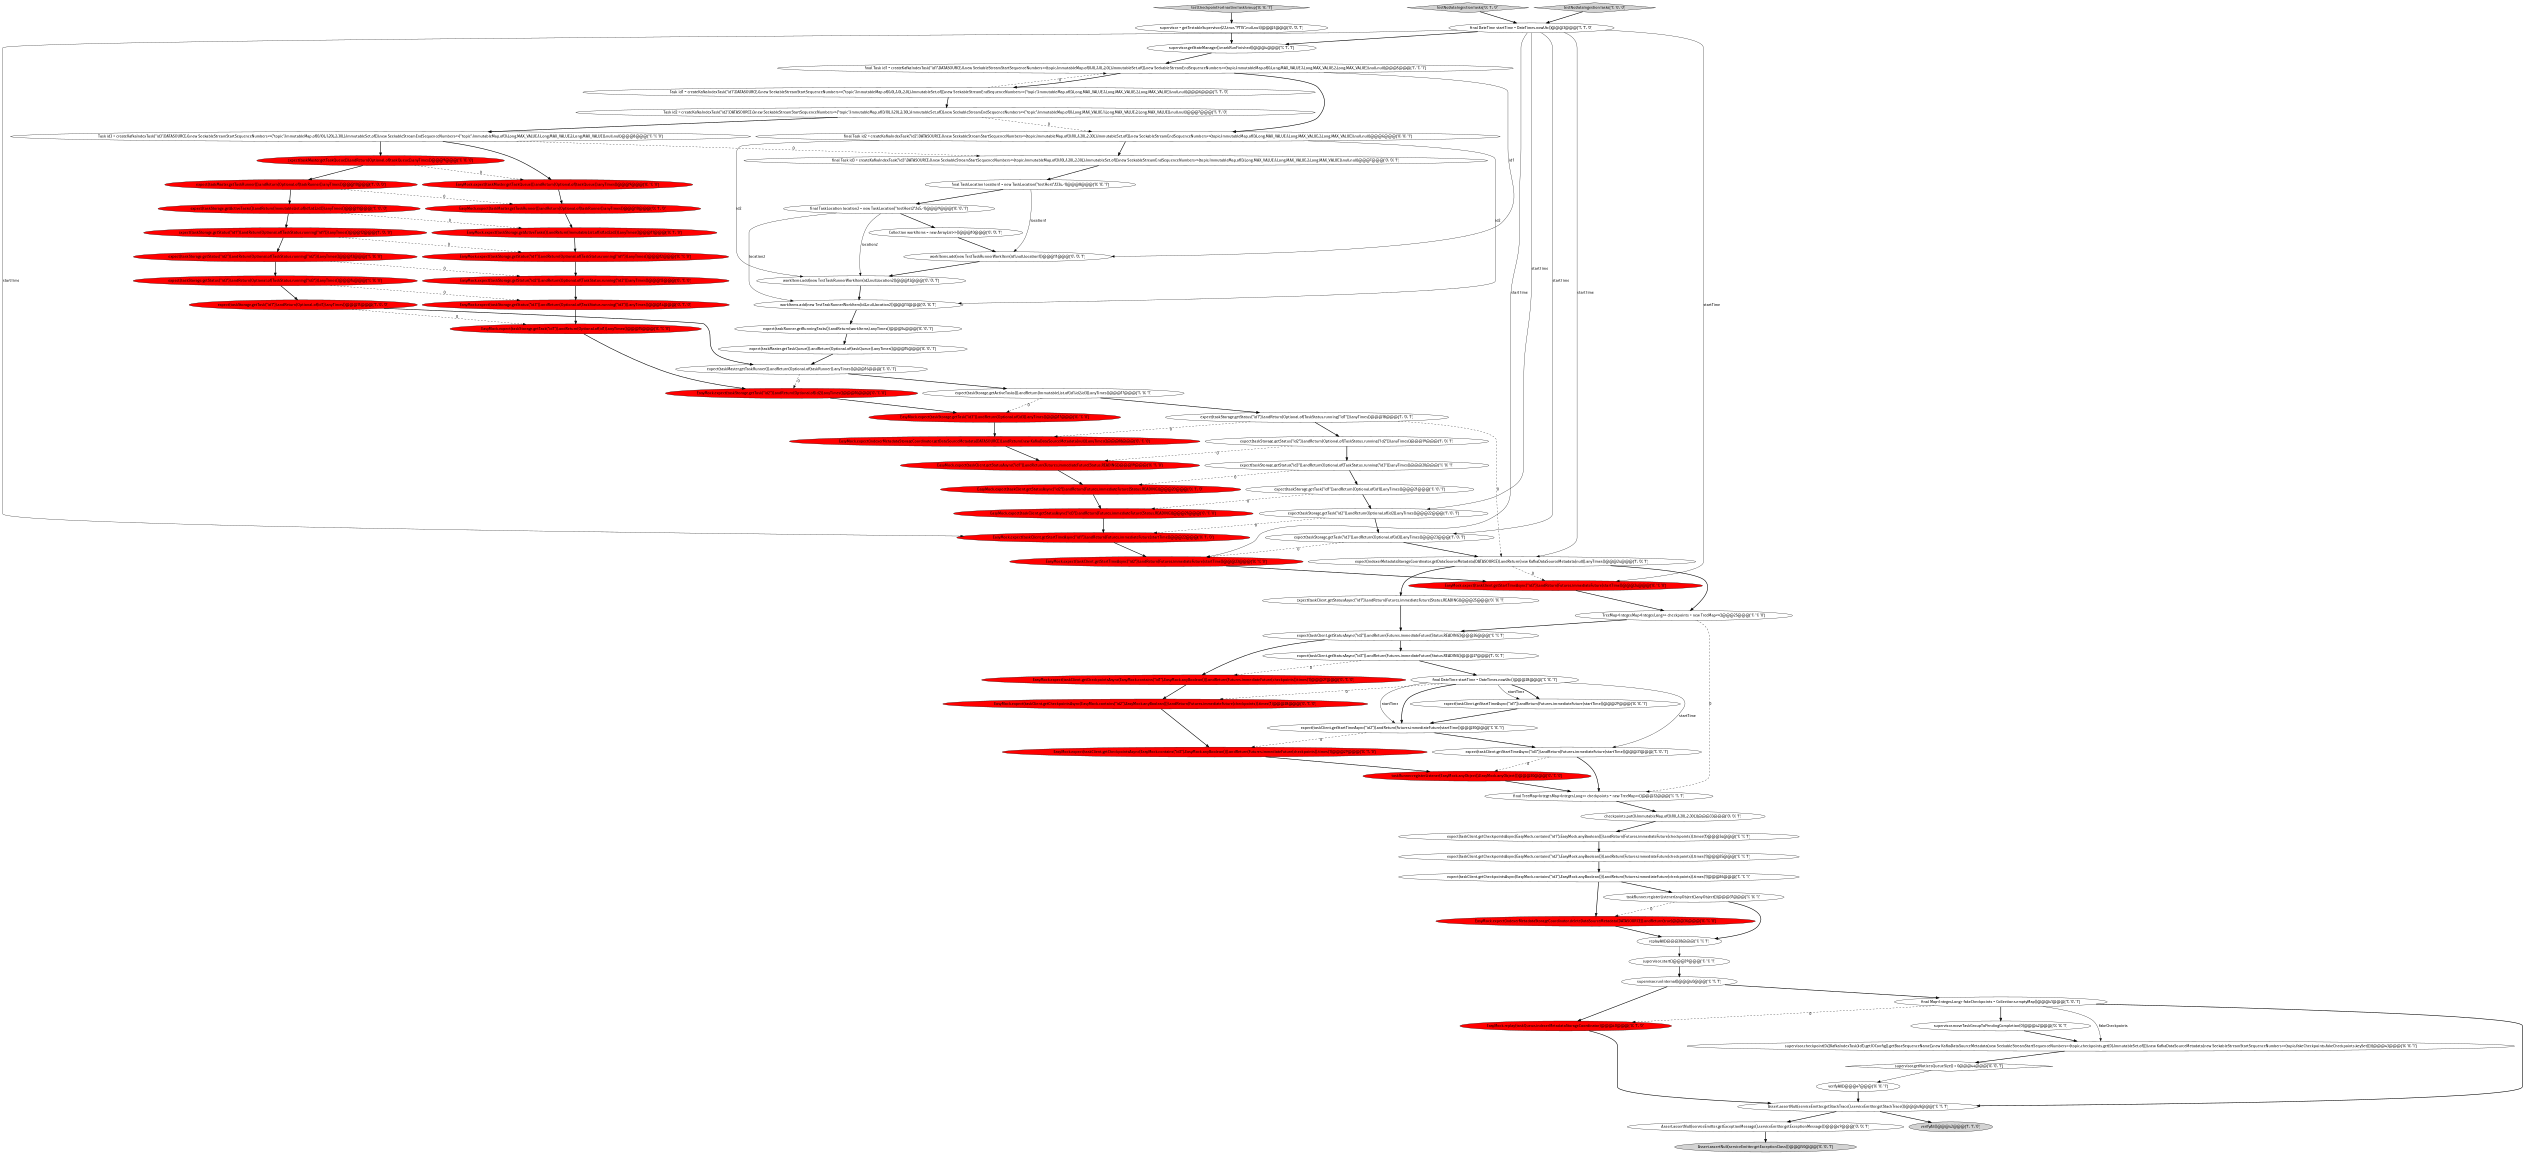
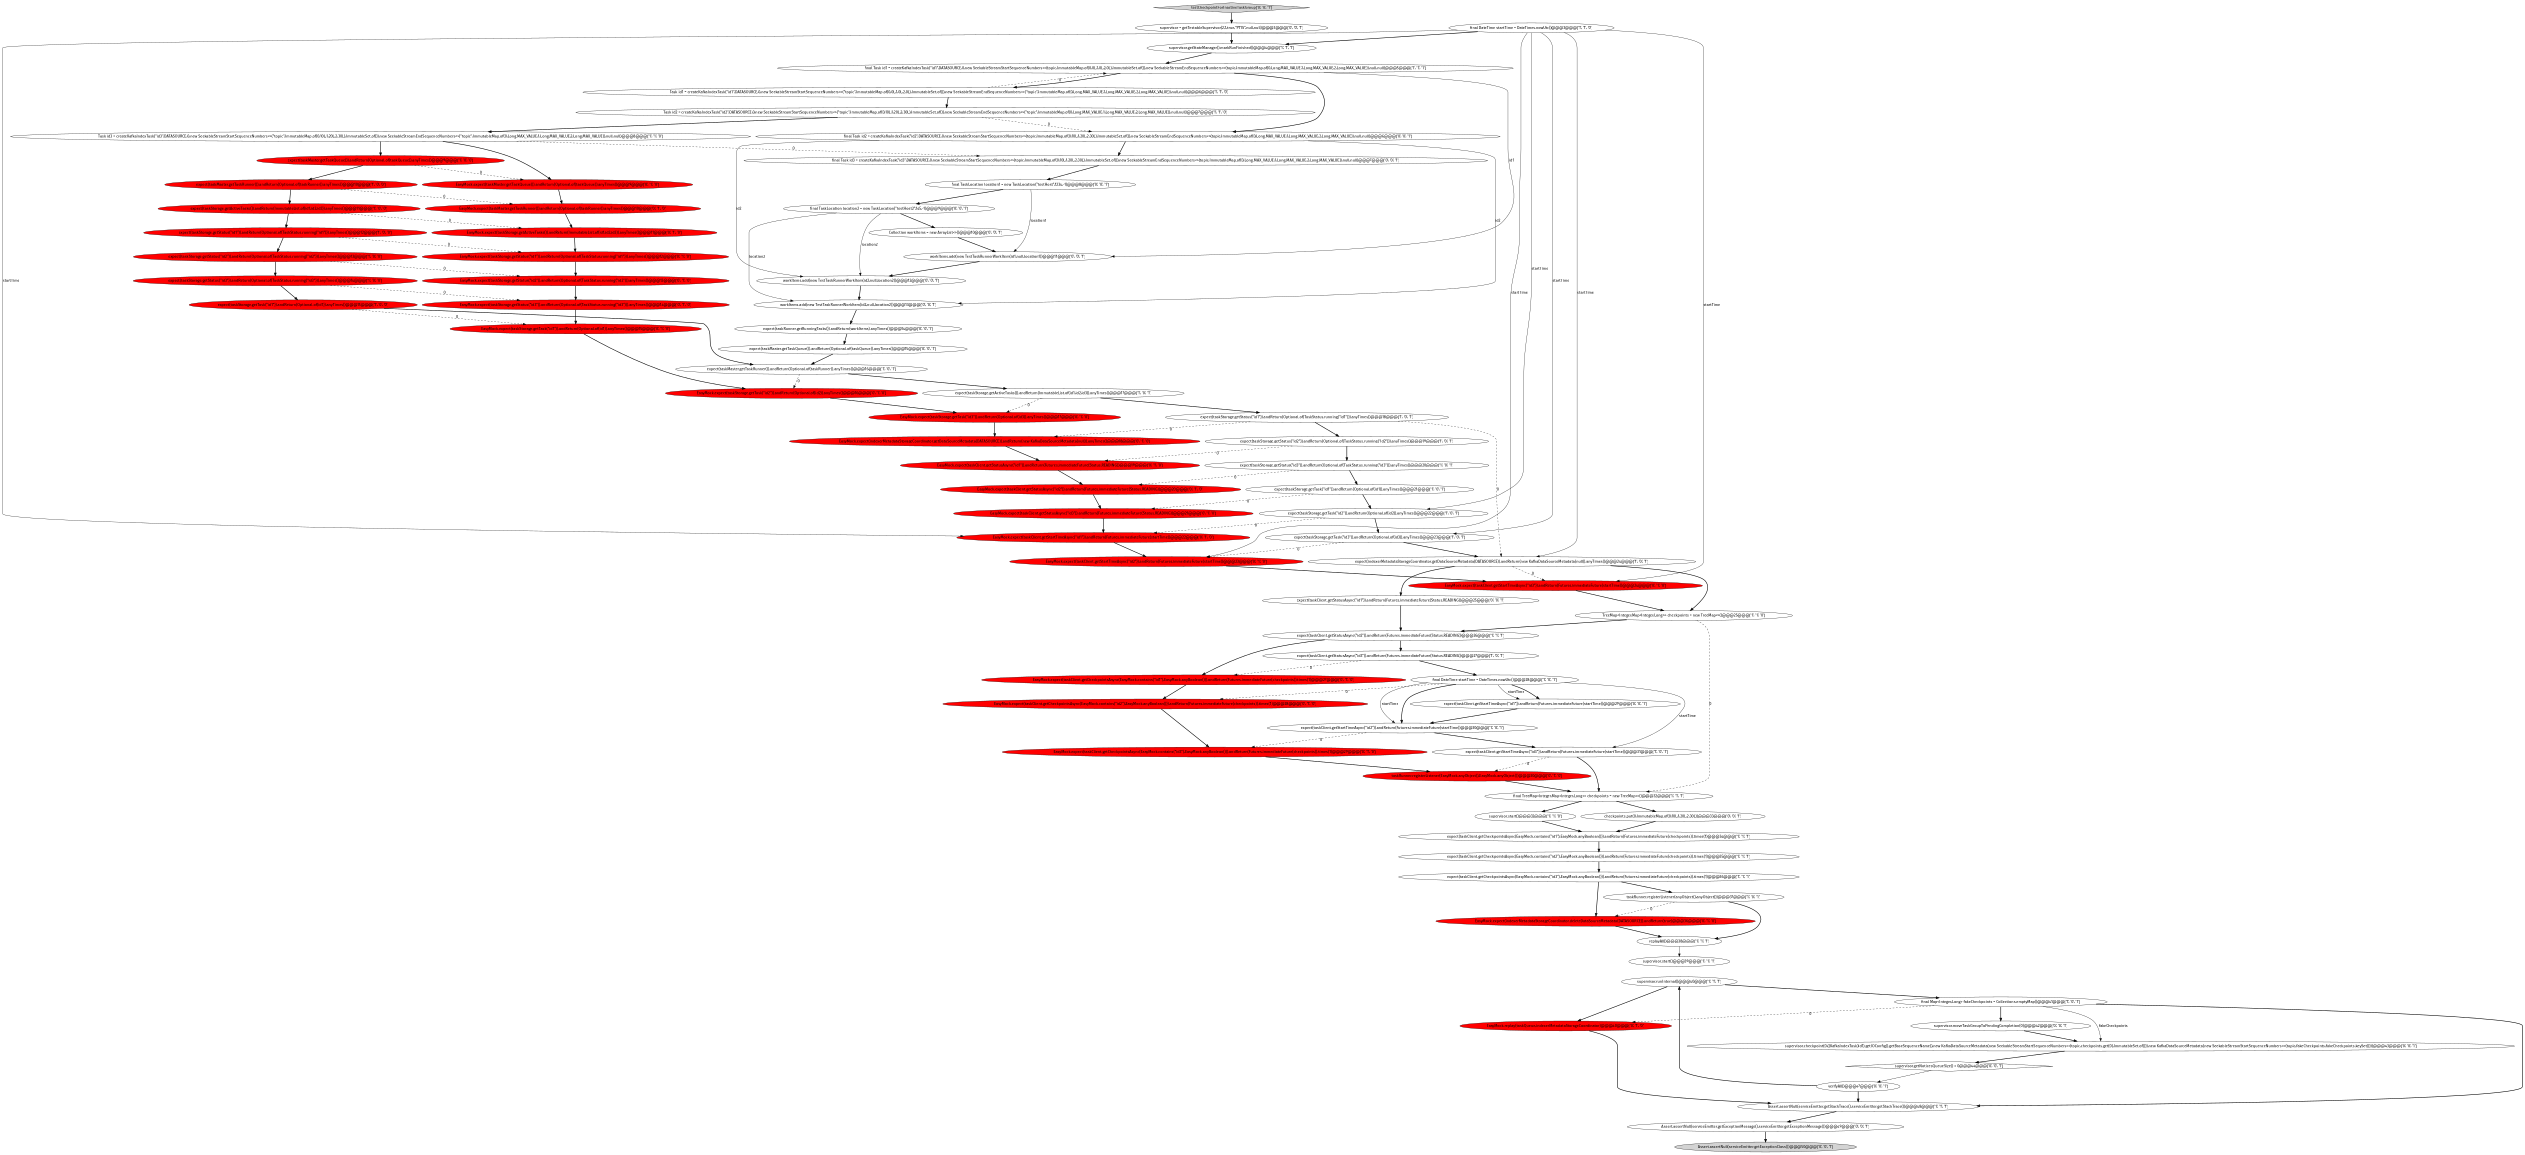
(1468, 8) -> none
(1595, 8) -> none
none -> (1525, 816)
(1679, 970) -> (1708, 1078)
(1951, 1127) -> none
